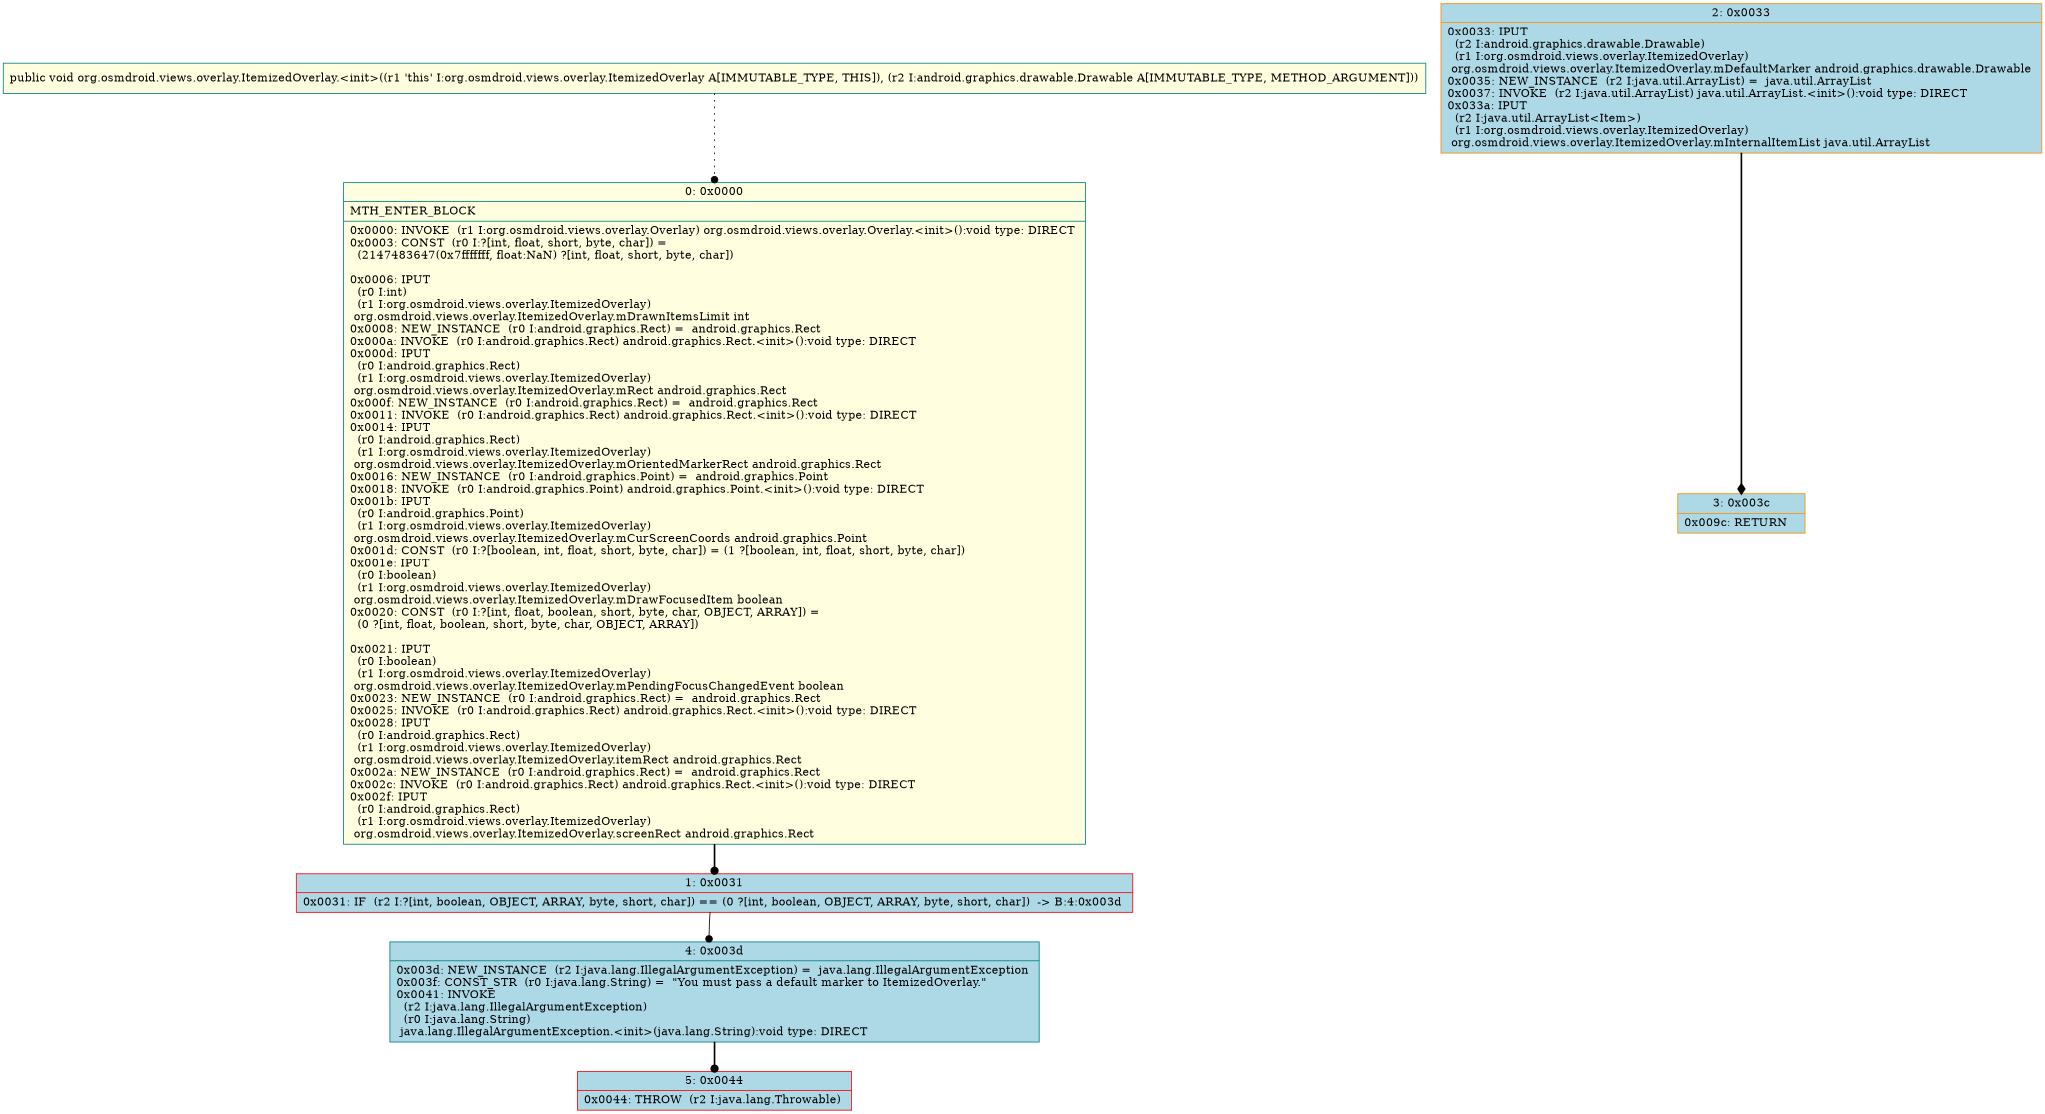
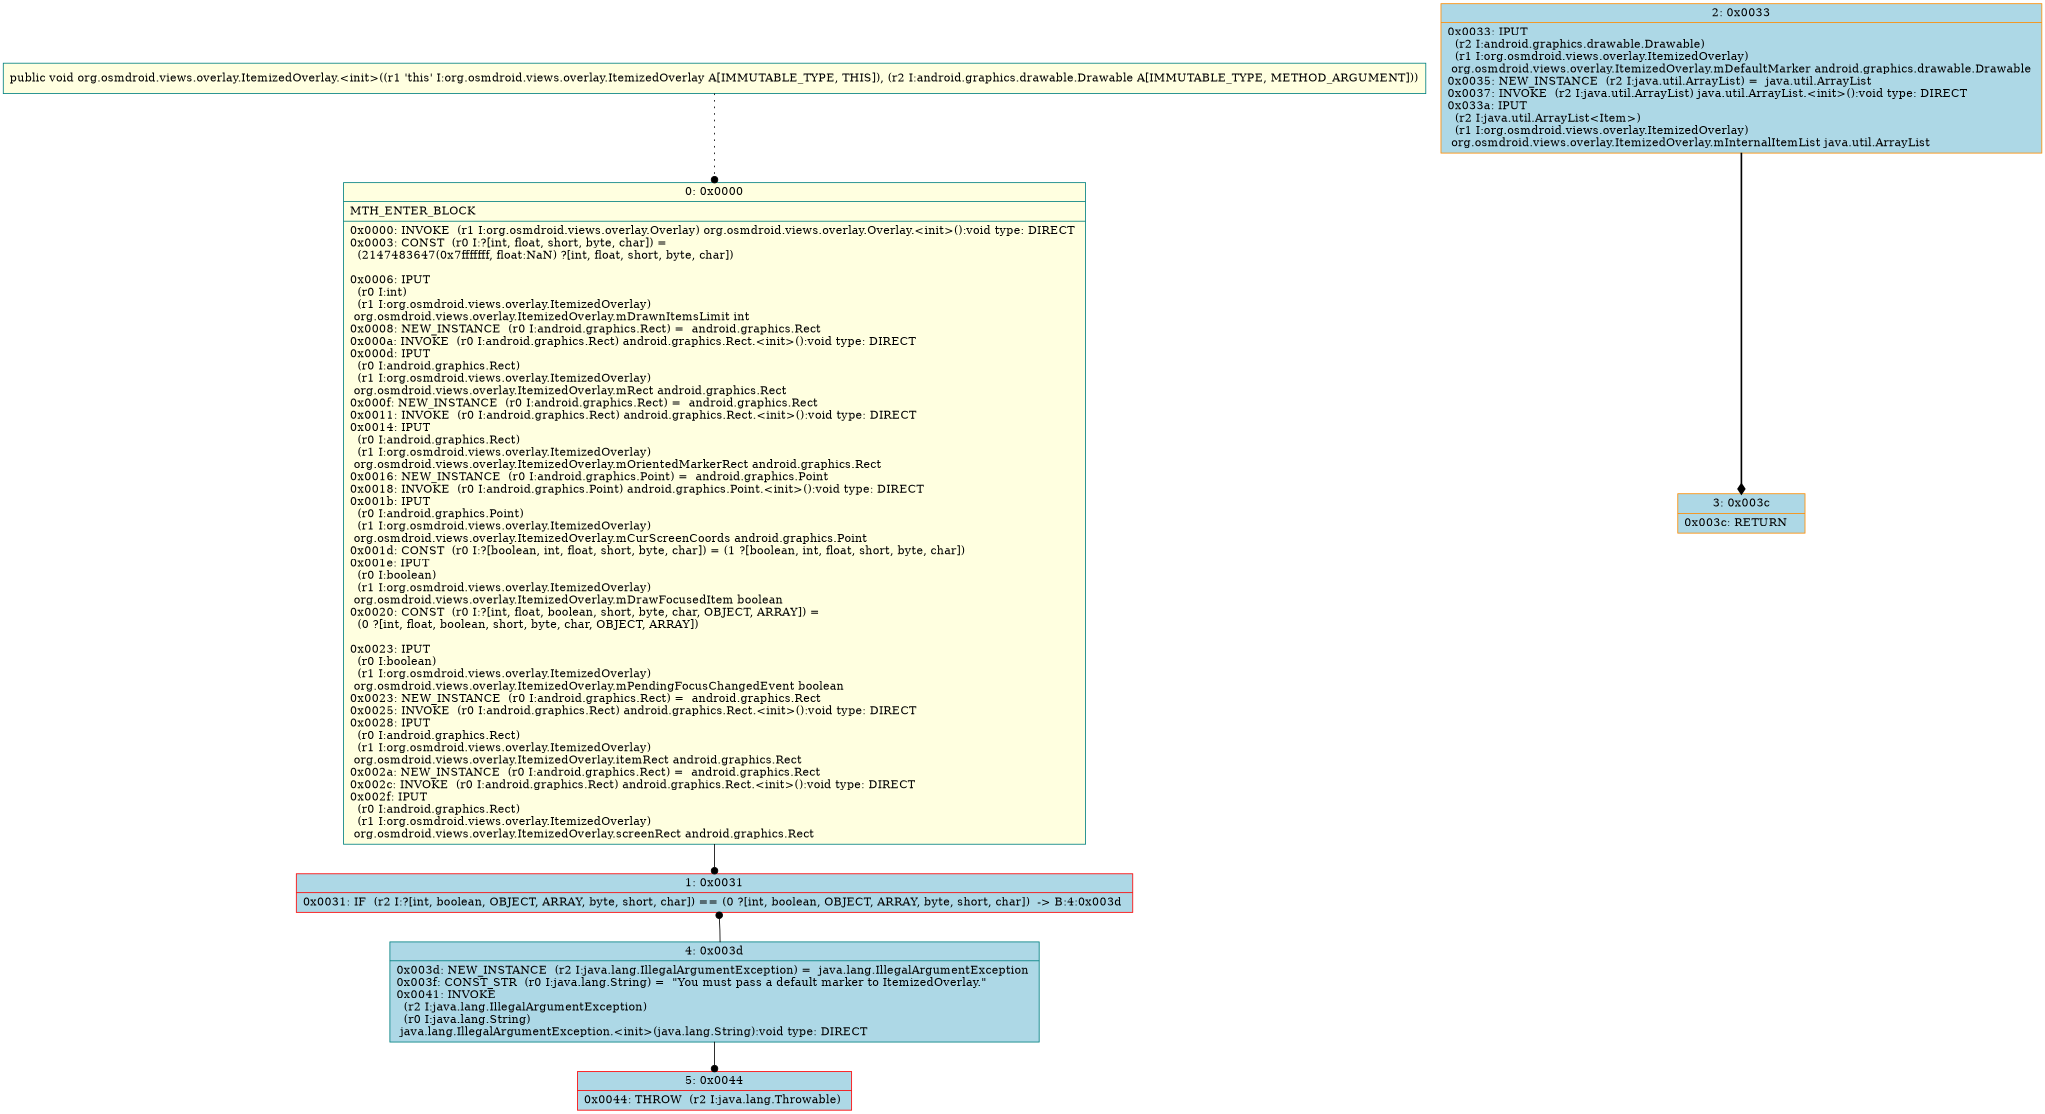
(1741, 523) -> (1741, 523)
(394, 649) -> (394, 649)
(715, 856) -> (715, 856)
(709, 924) -> (720, 930)
(715, 1054) -> (715, 1054)
